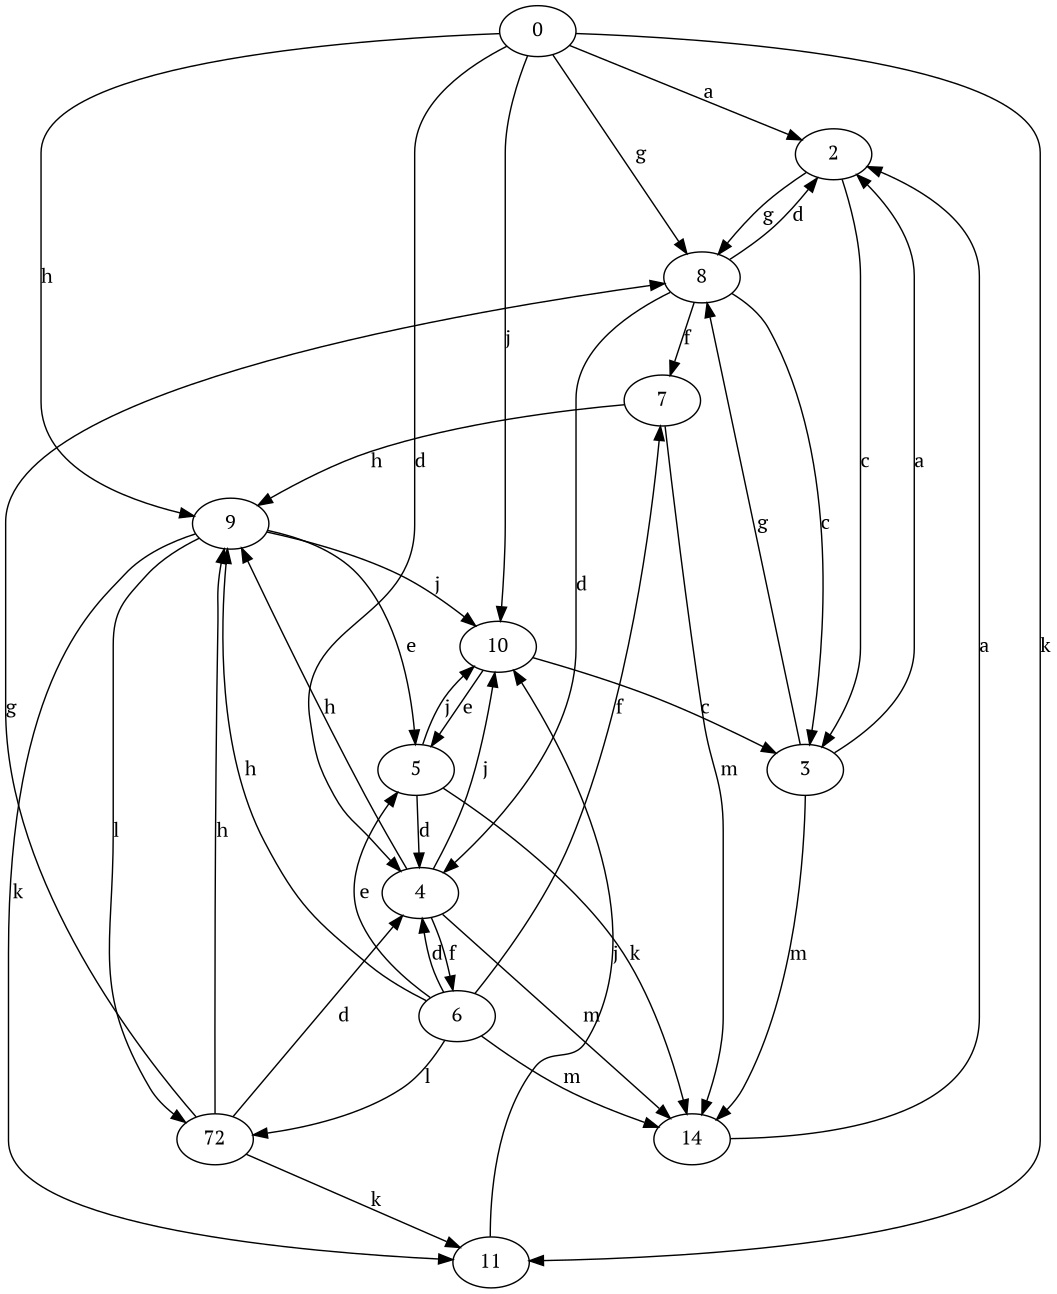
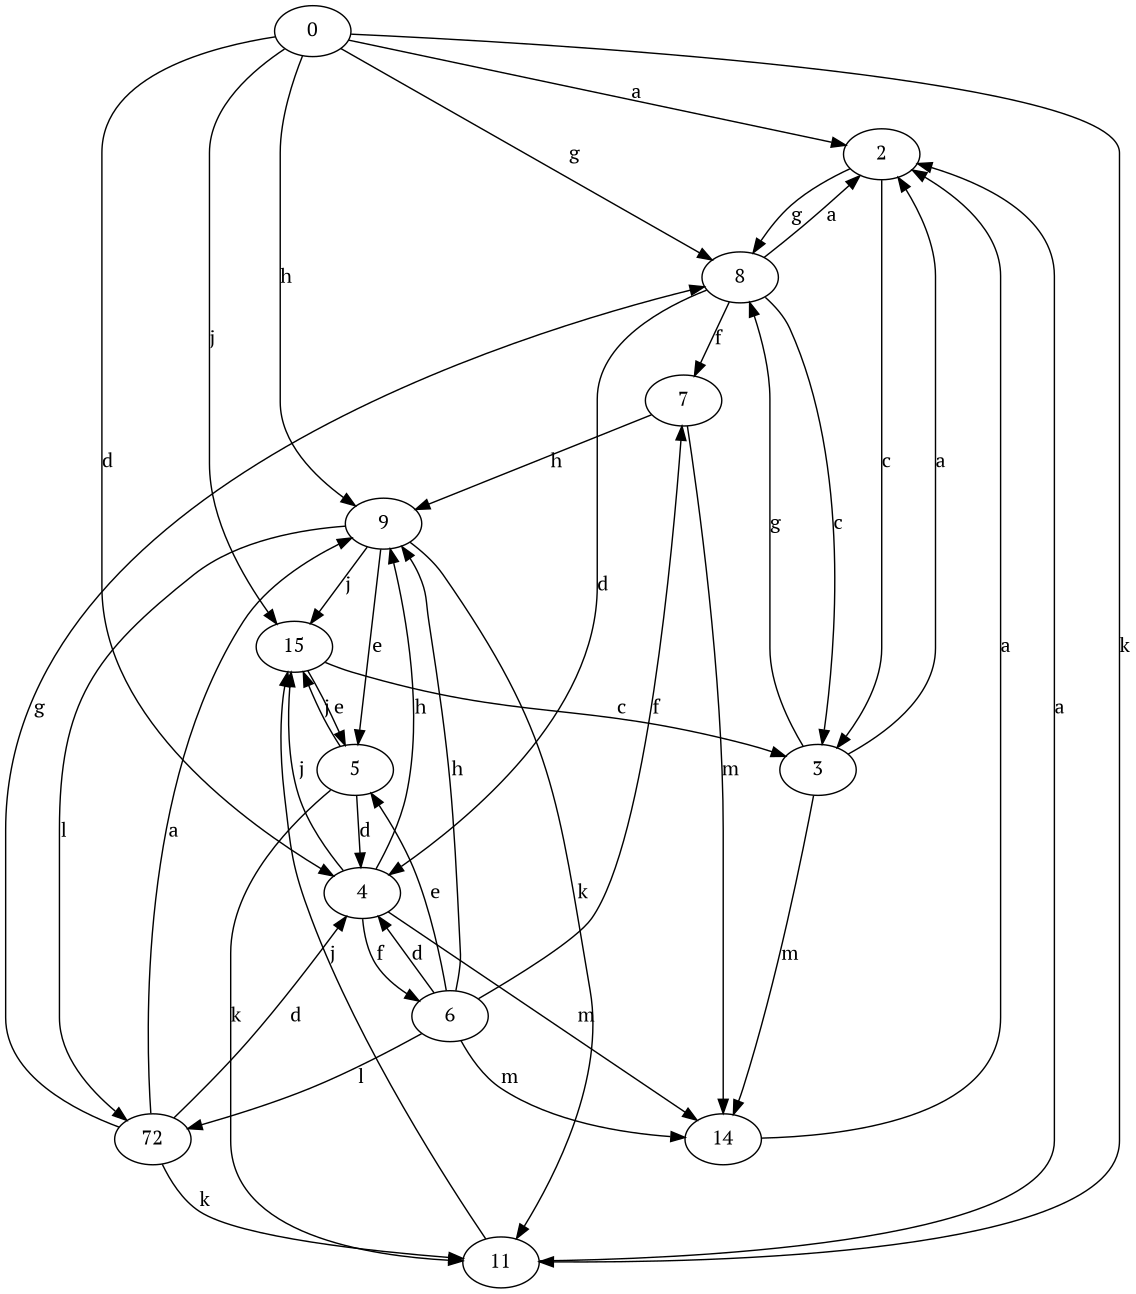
(798, 216) -> (831, 216)
(498, 647) -> (294, 647)
(223, 831) -> (173, 831)
none -> (1054, 896)
(597, 919) -> (231, 1084)
